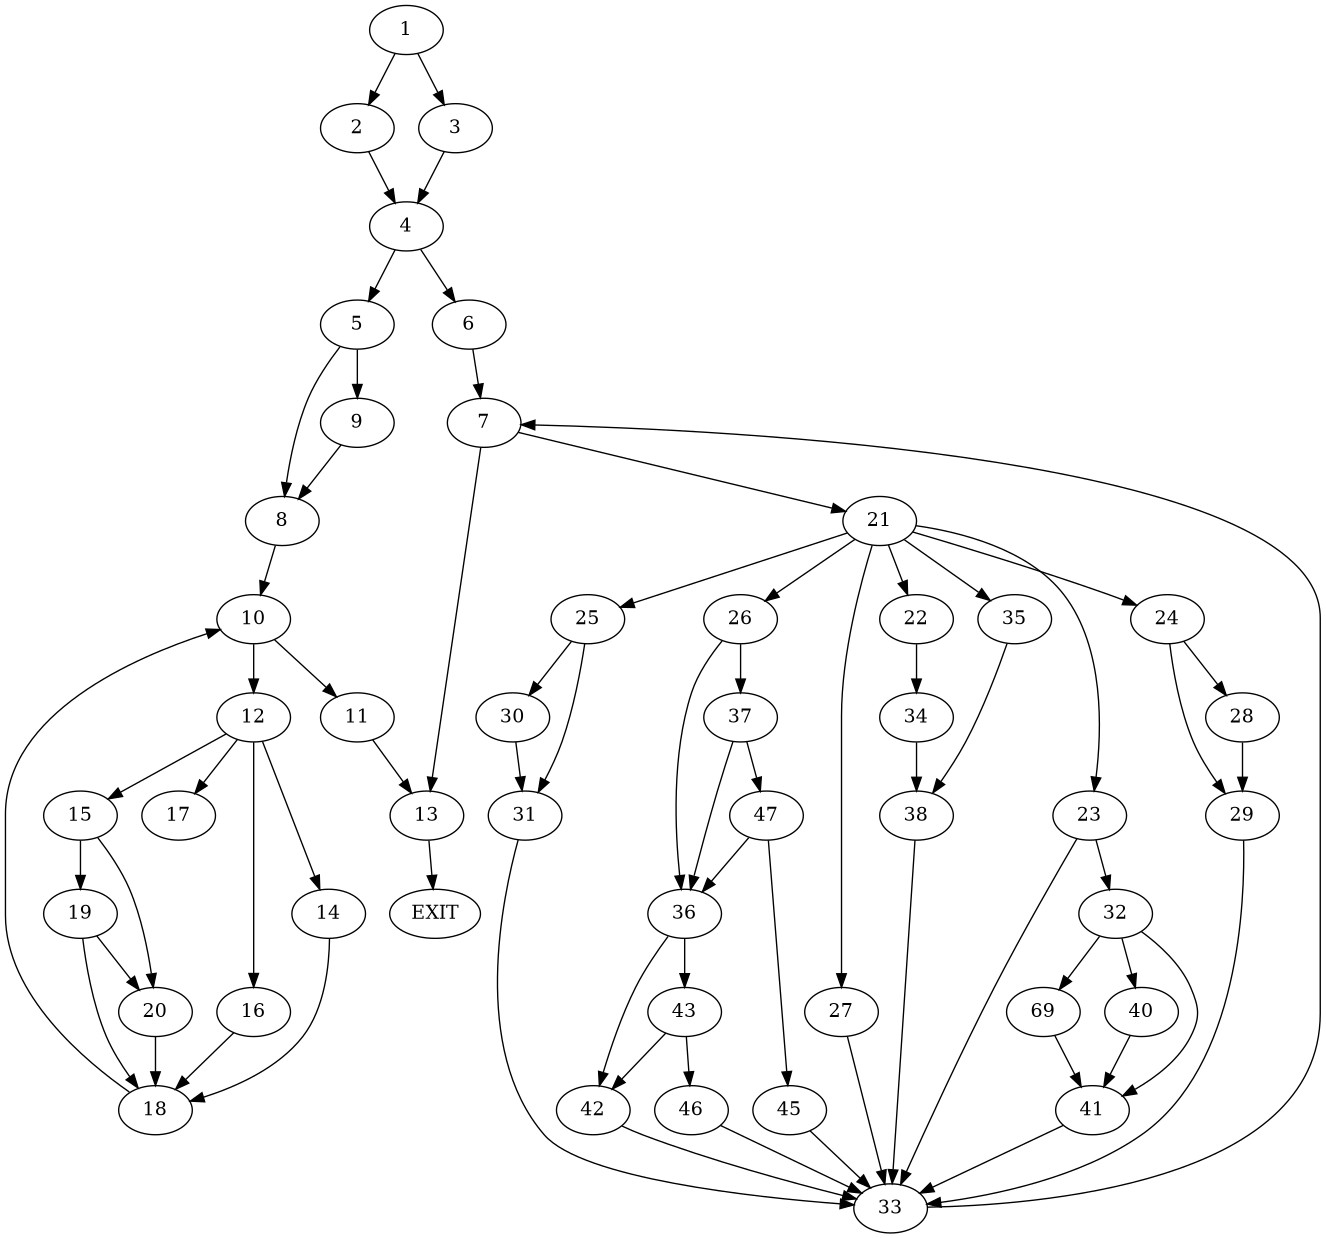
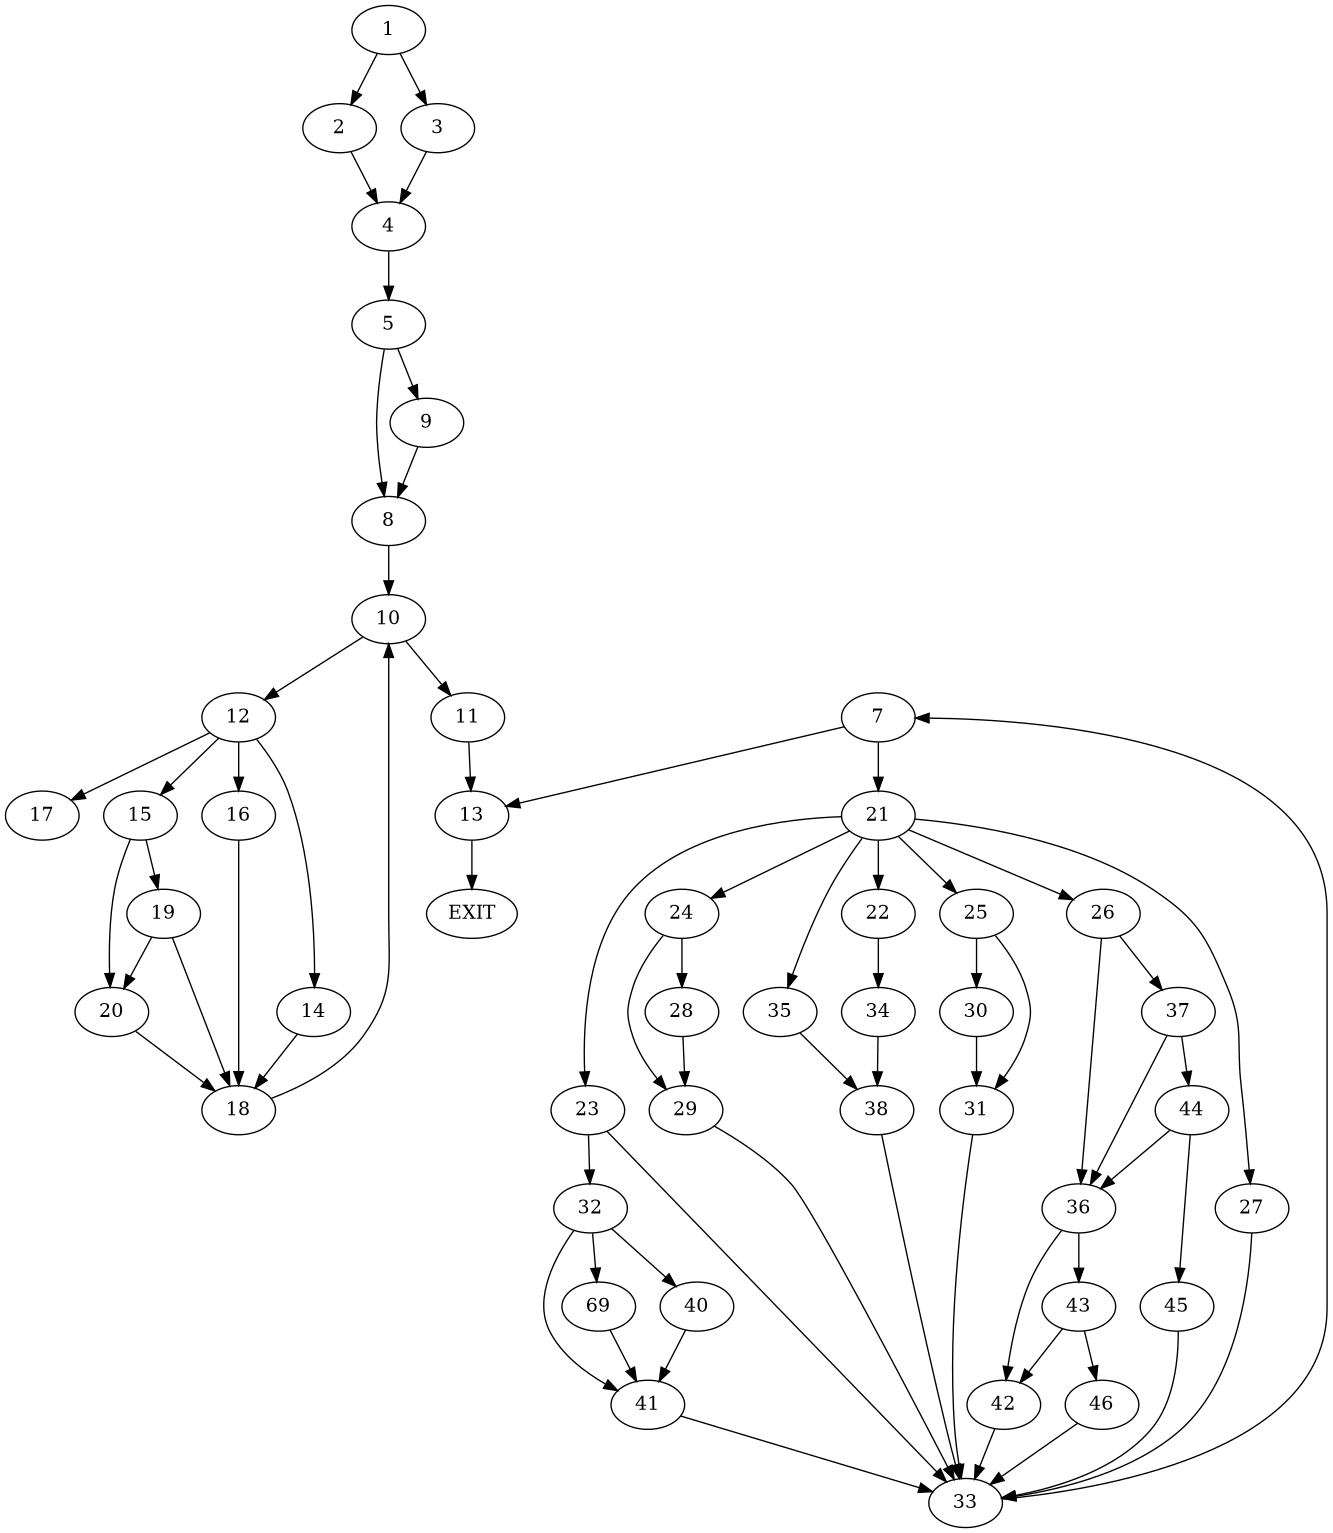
(469, 325) -> none
(767, 816) -> (1192, 1110)
